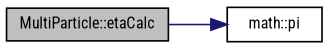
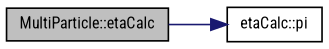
(275, 25) -> (275, 25)
